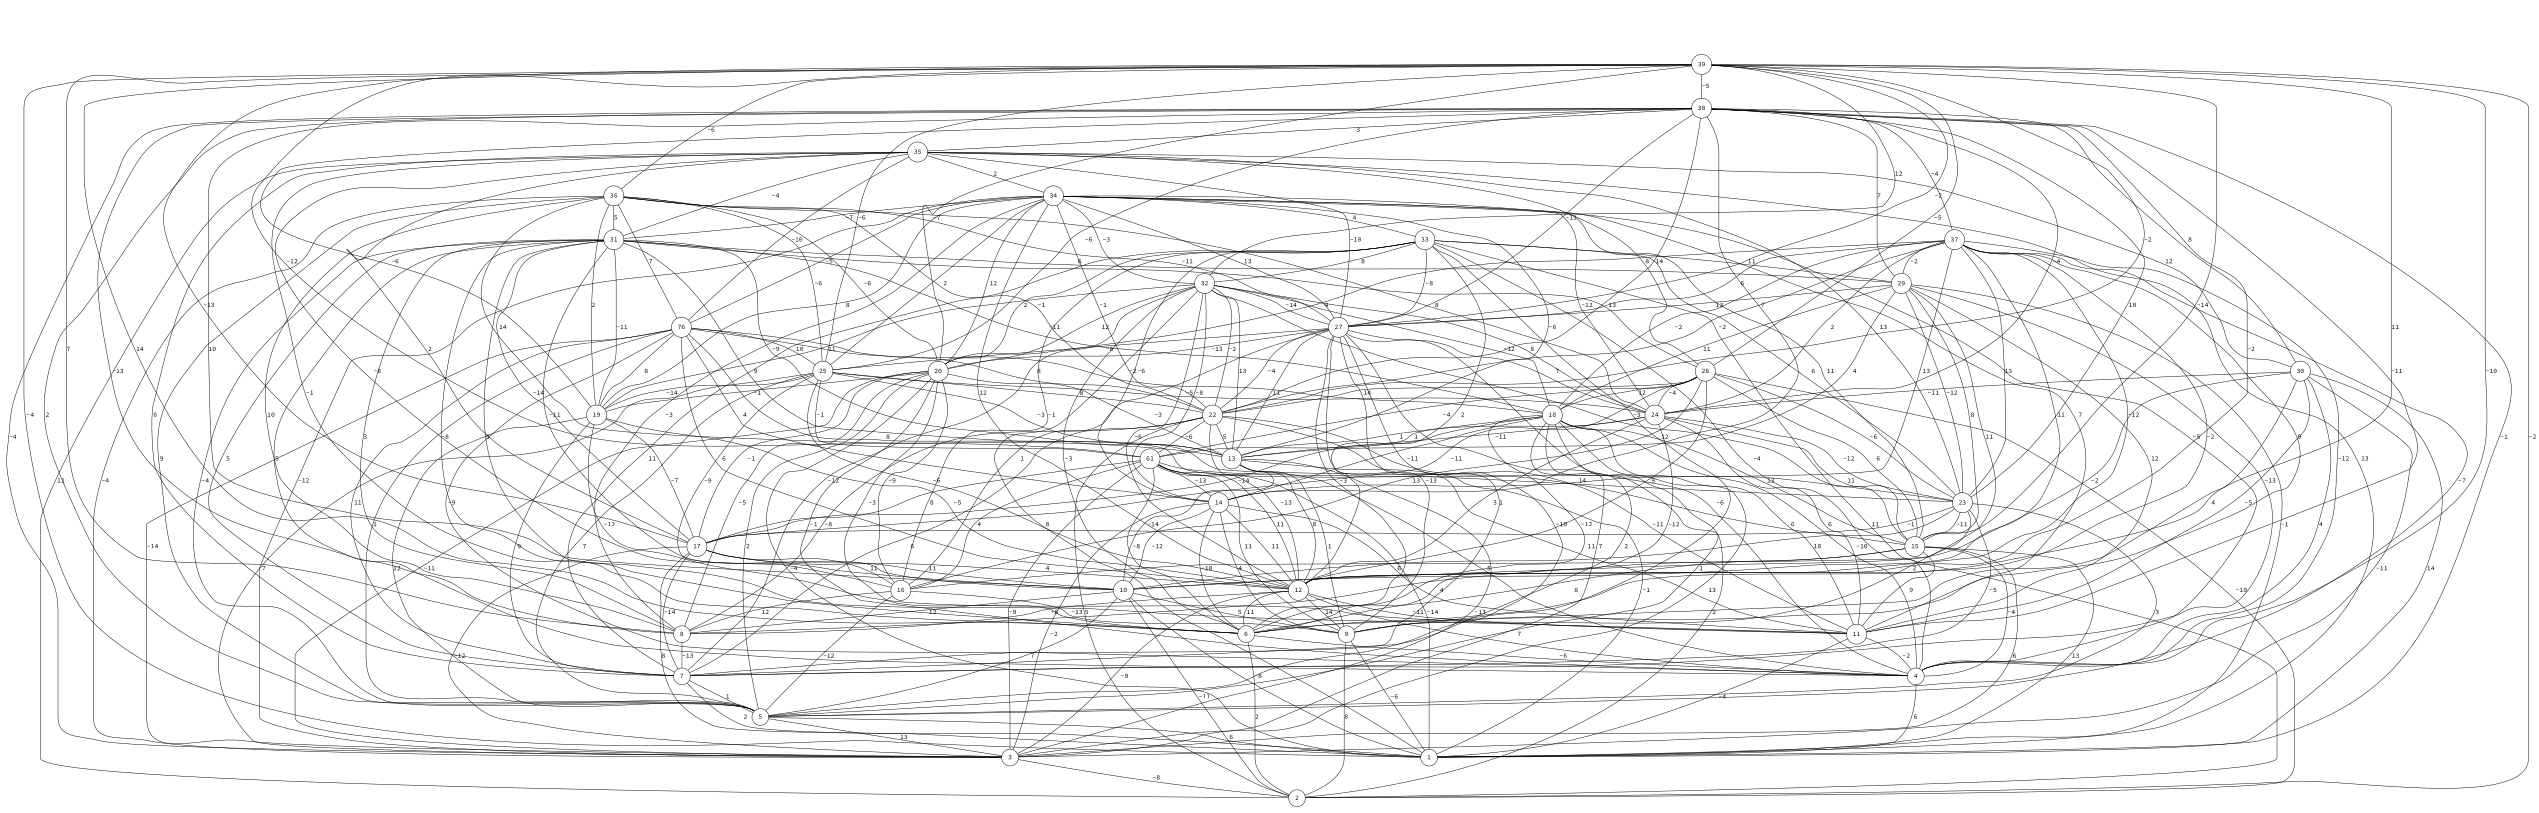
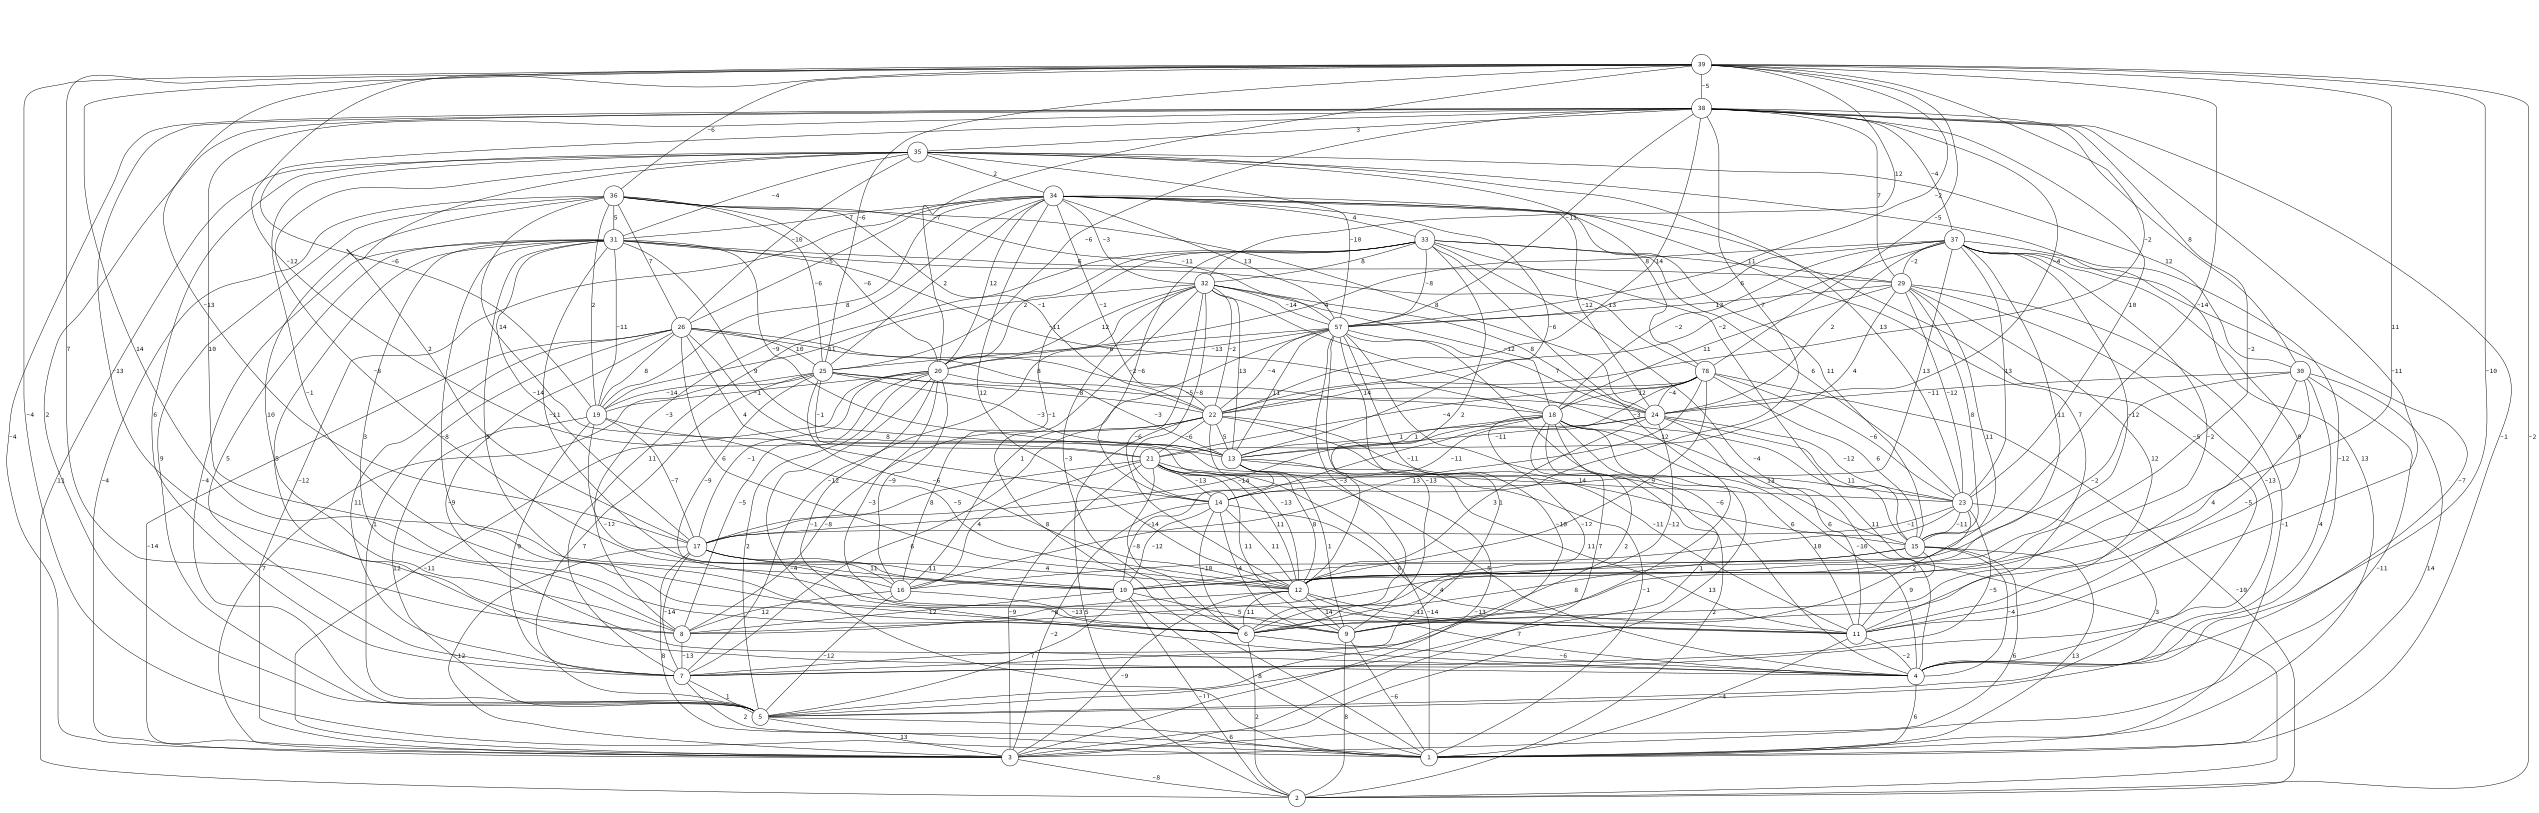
(681, 327) -> (681, 327)
(1339, 327) -> (1339, 327)
(1705, 371) -> (1705, 371)
(1150, 459) -> (1150, 459)
